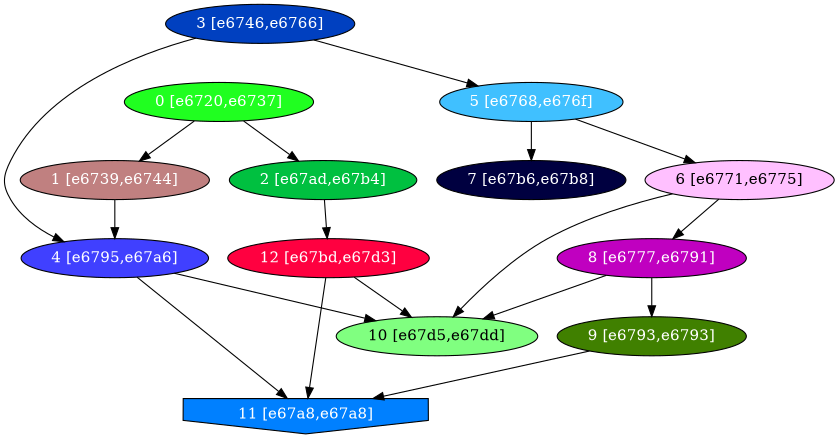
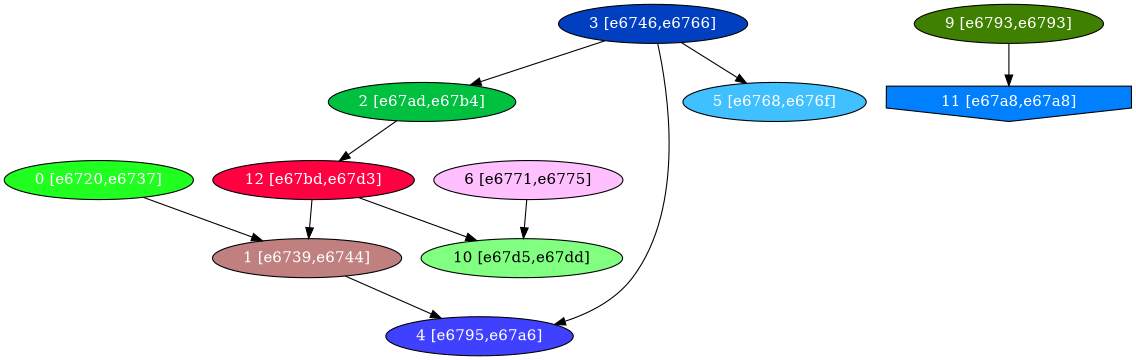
(267, 138) -> (543, 61)
(630, 139) -> none
(531, 180) -> none
(652, 258) -> none
(270, 296) -> none
(318, 333) -> (311, 214)
(208, 334) -> none
